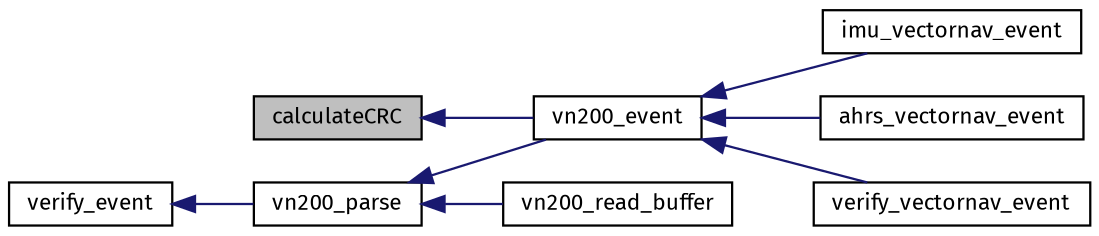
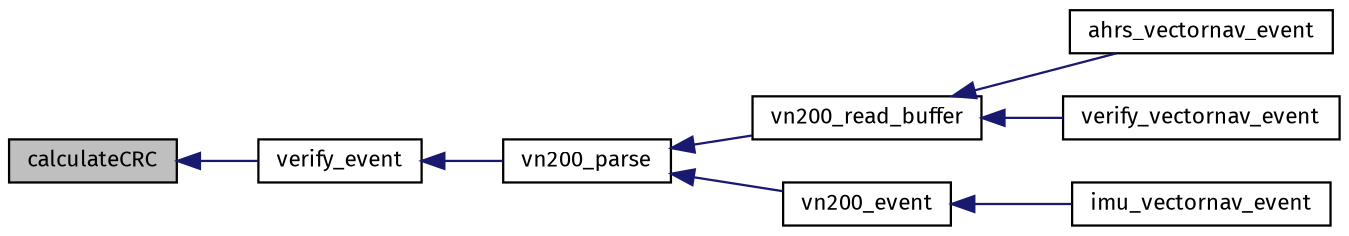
(489, 118) -> (229, 161)
(773, 118) -> (1046, 72)
(796, 164) -> (1034, 118)
